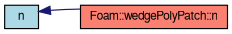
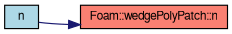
(65, 9) -> (53, 24)
